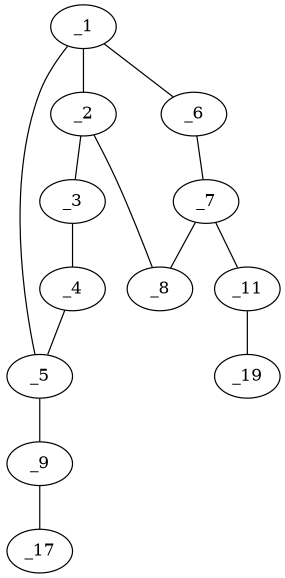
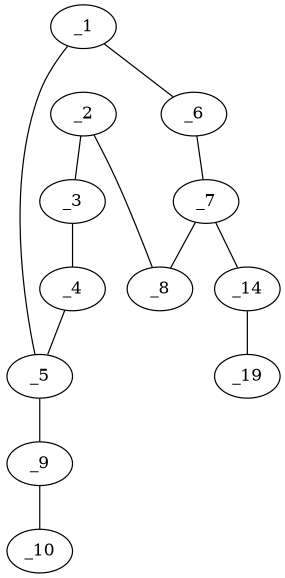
(83, 71) -> none
(247, 289) -> (247, 289)
(40, 551) -> (40, 551)
